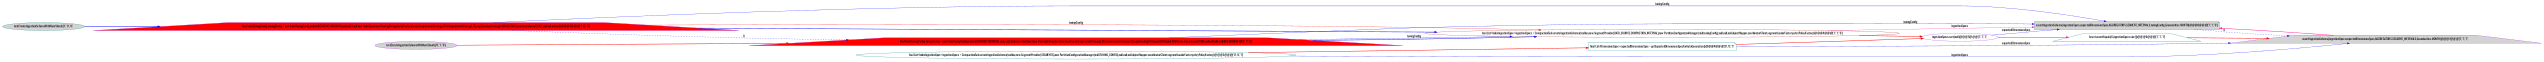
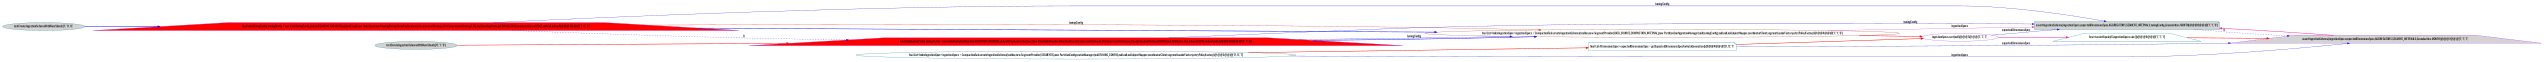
(416, 45) -> (416, 45)
